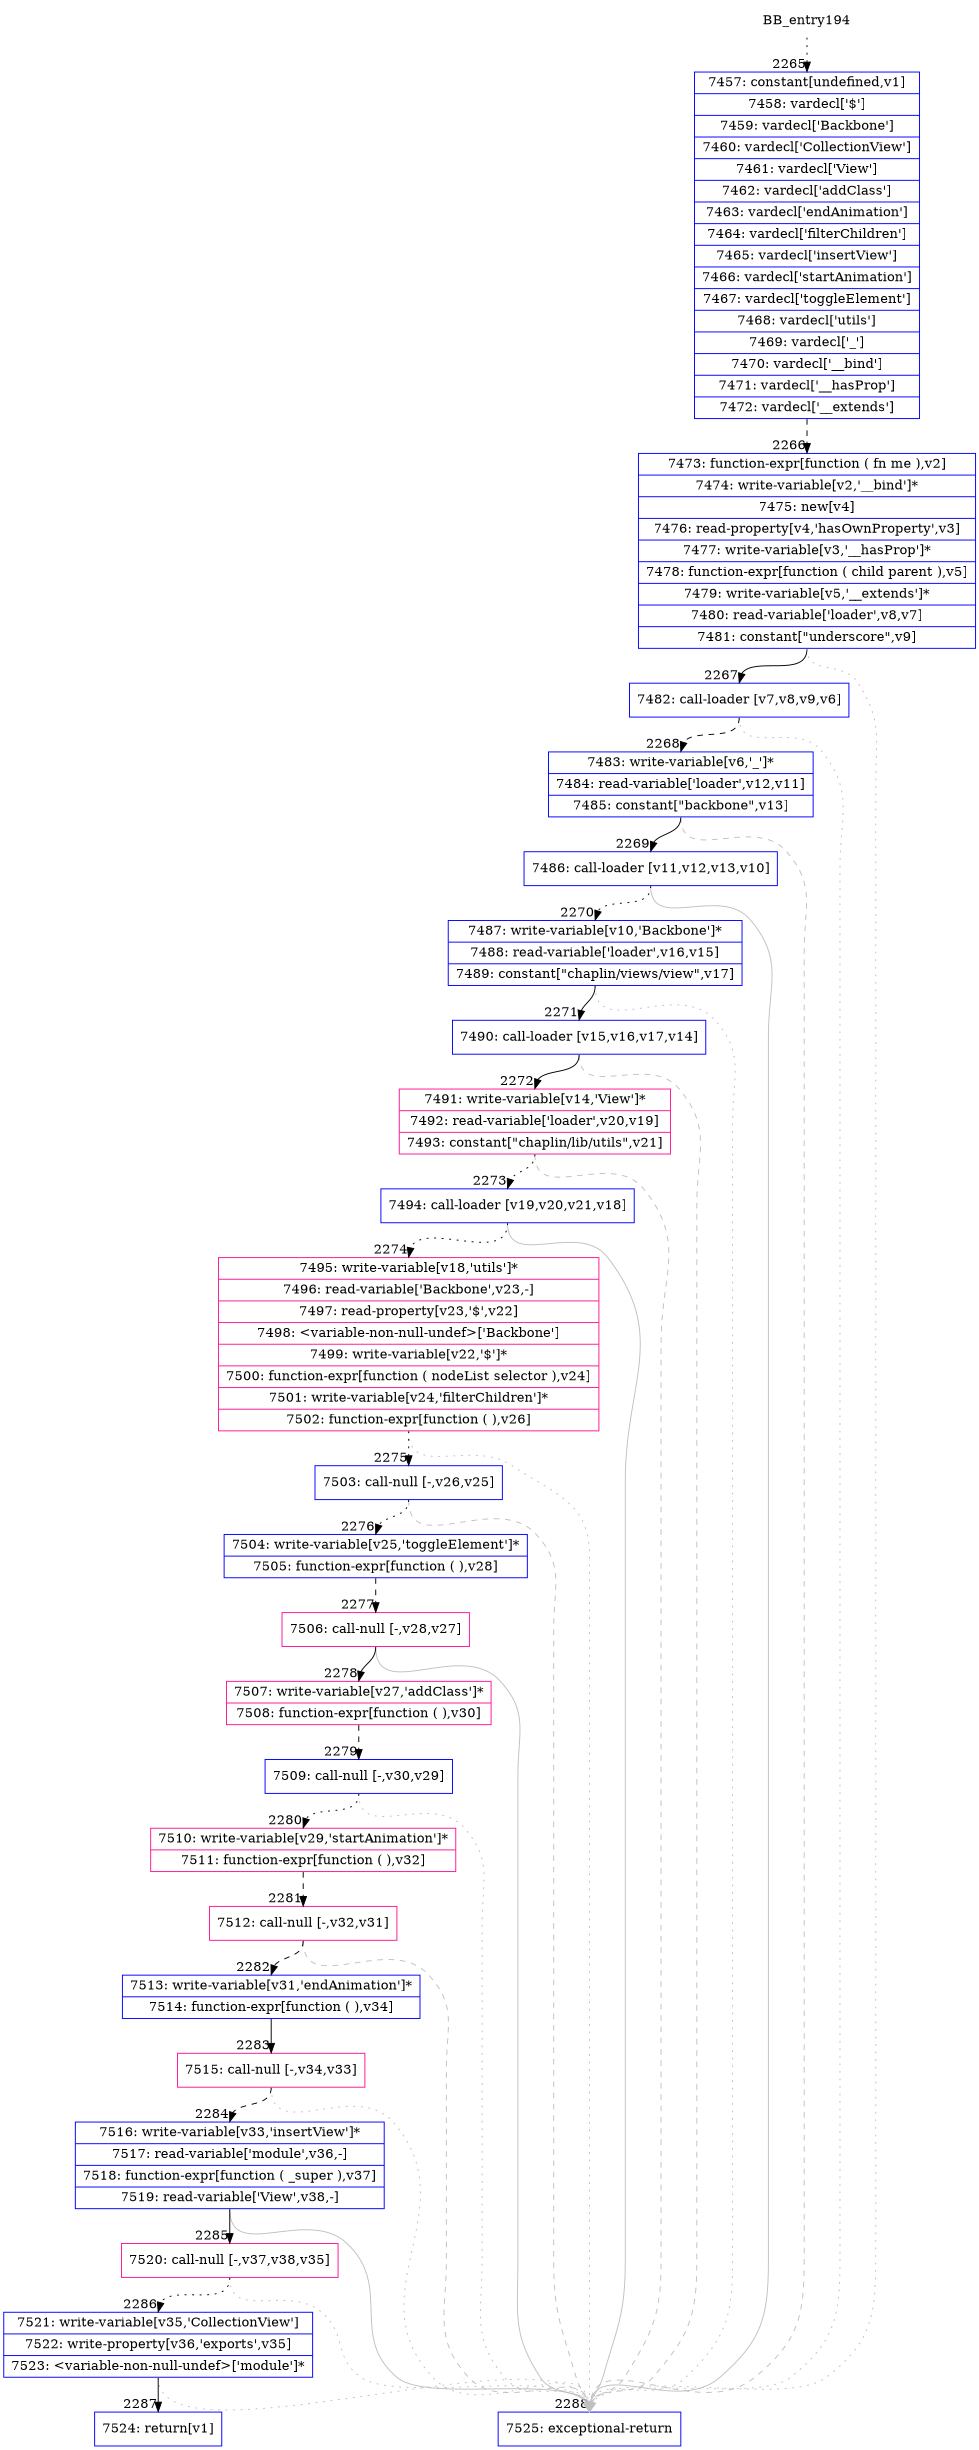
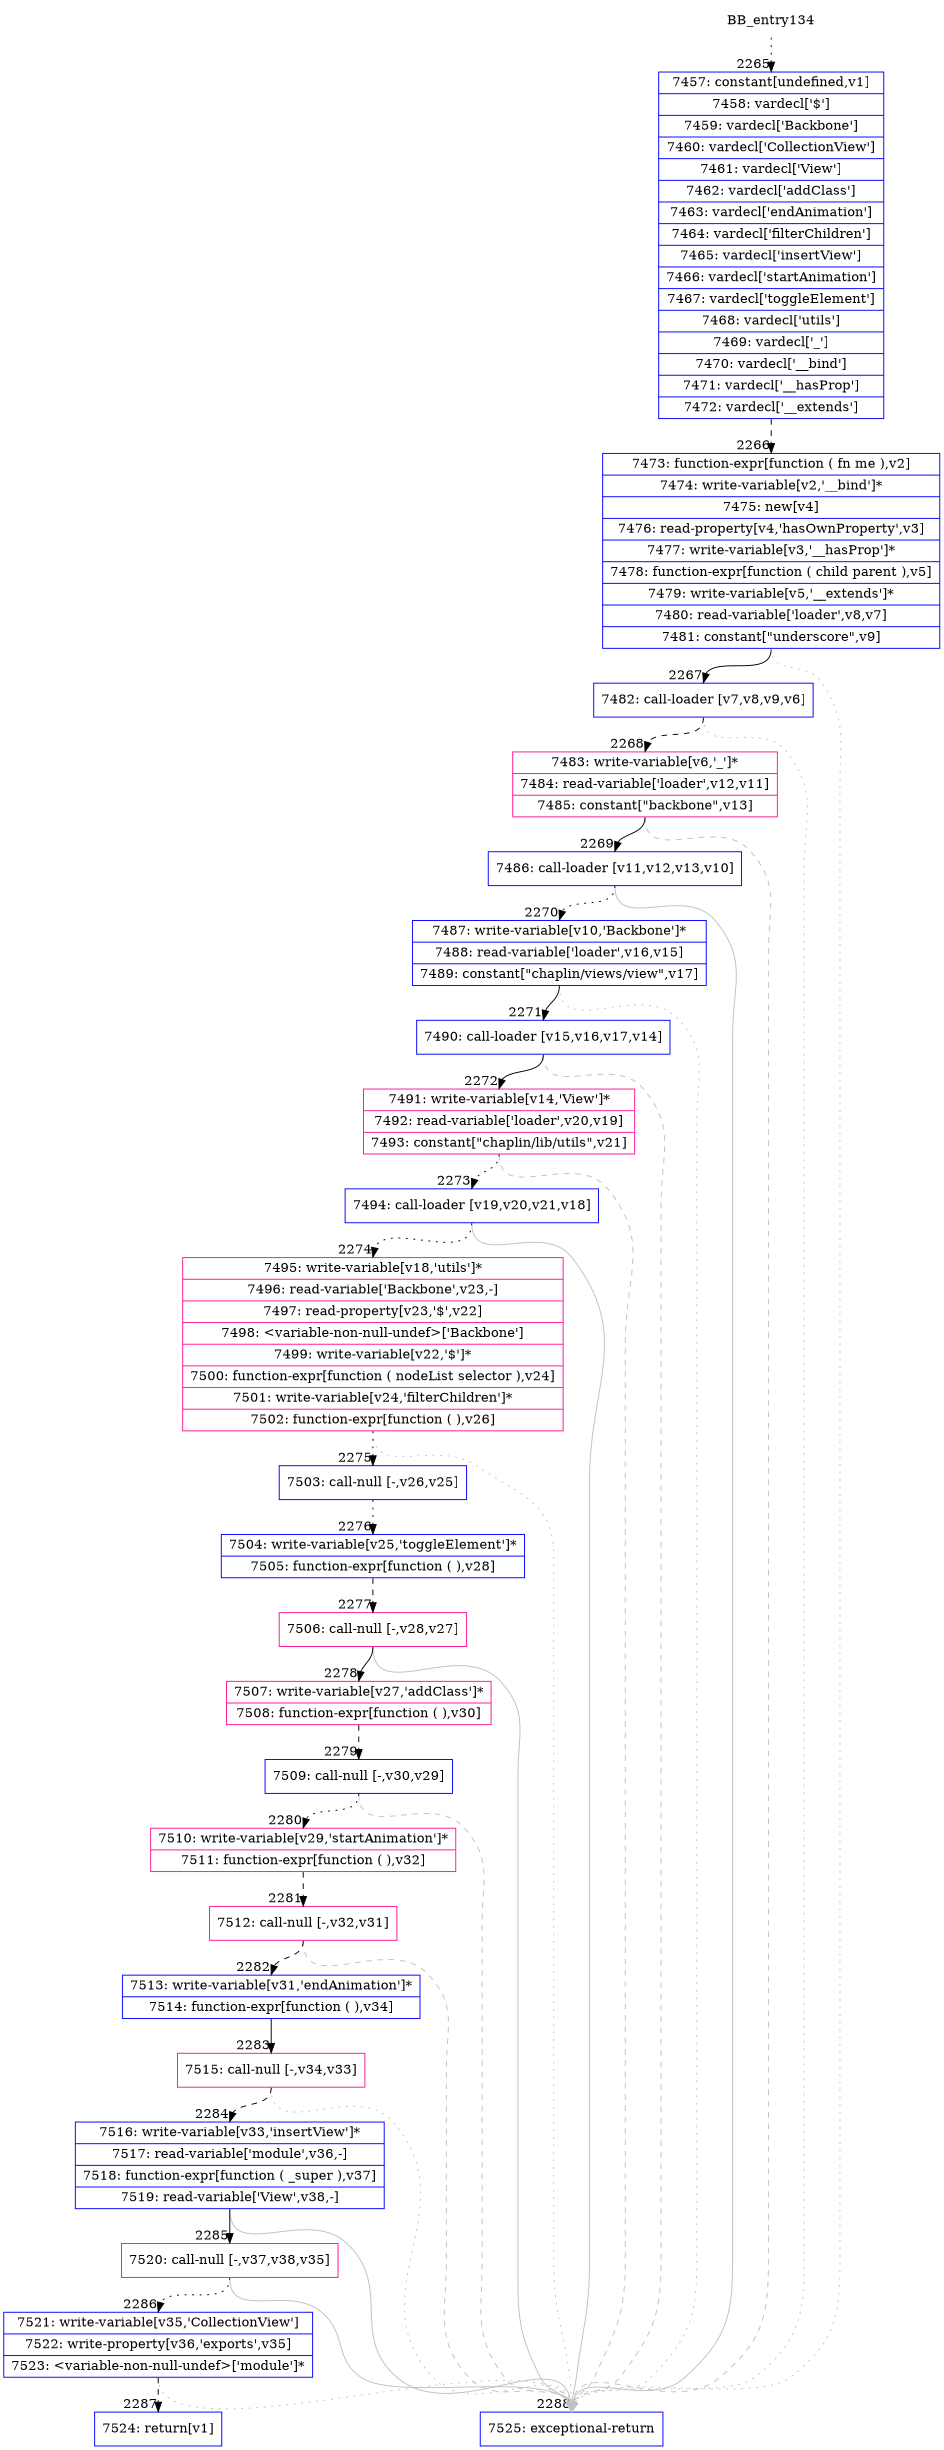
(807, 21) -> (771, 21)
(681, 784) -> (645, 784)
(554, 1895) -> none
(482, 2087) -> (482, 2078)
(382, 2385) -> (374, 2382)
(158, 2390) -> (158, 2390)
